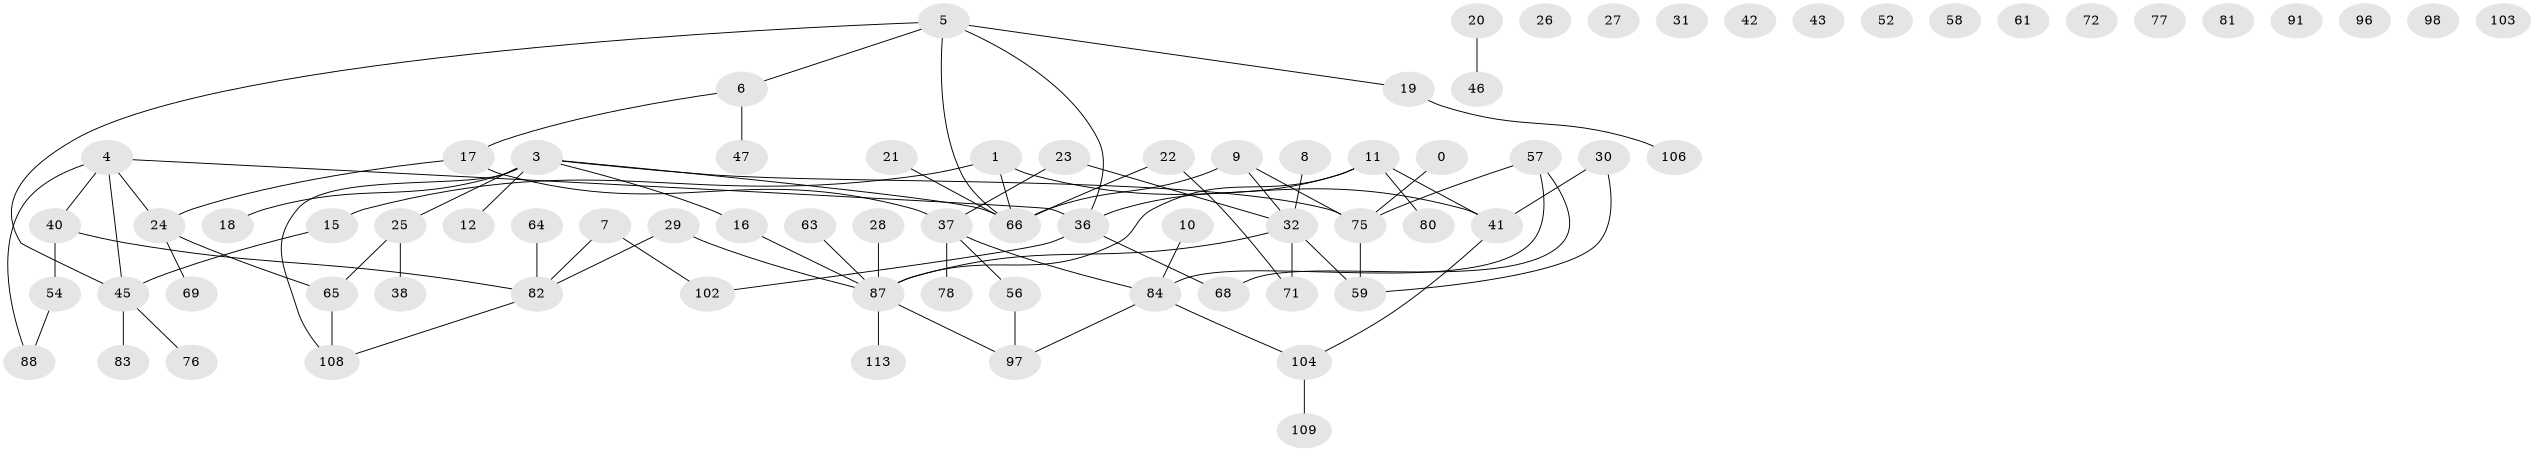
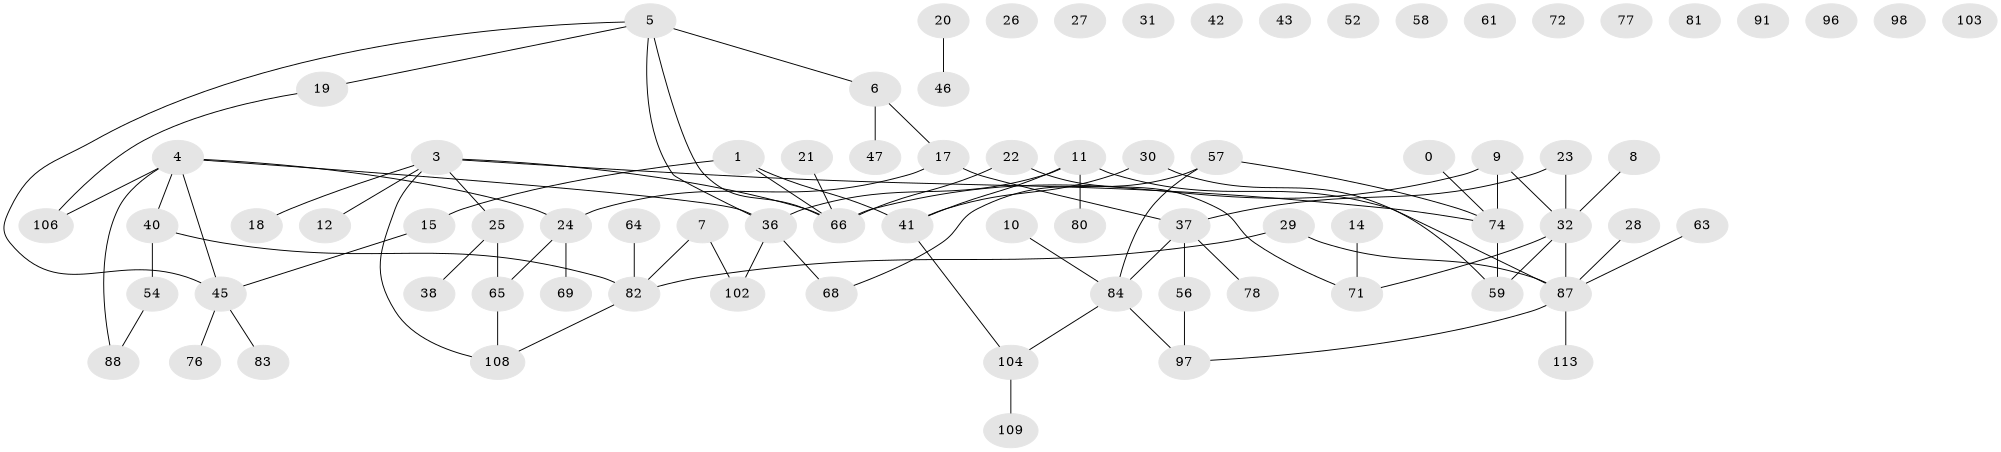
none -> (113, 191)
(742, 226) -> none
none -> (1357, 226)
(1360, 226) -> (1497, 226)
